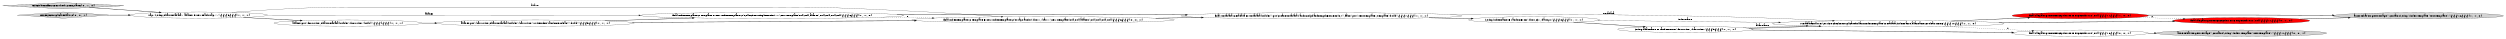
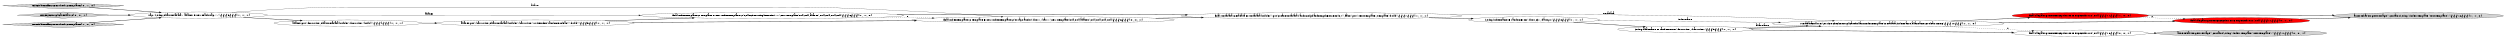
none -> (63, 24)
